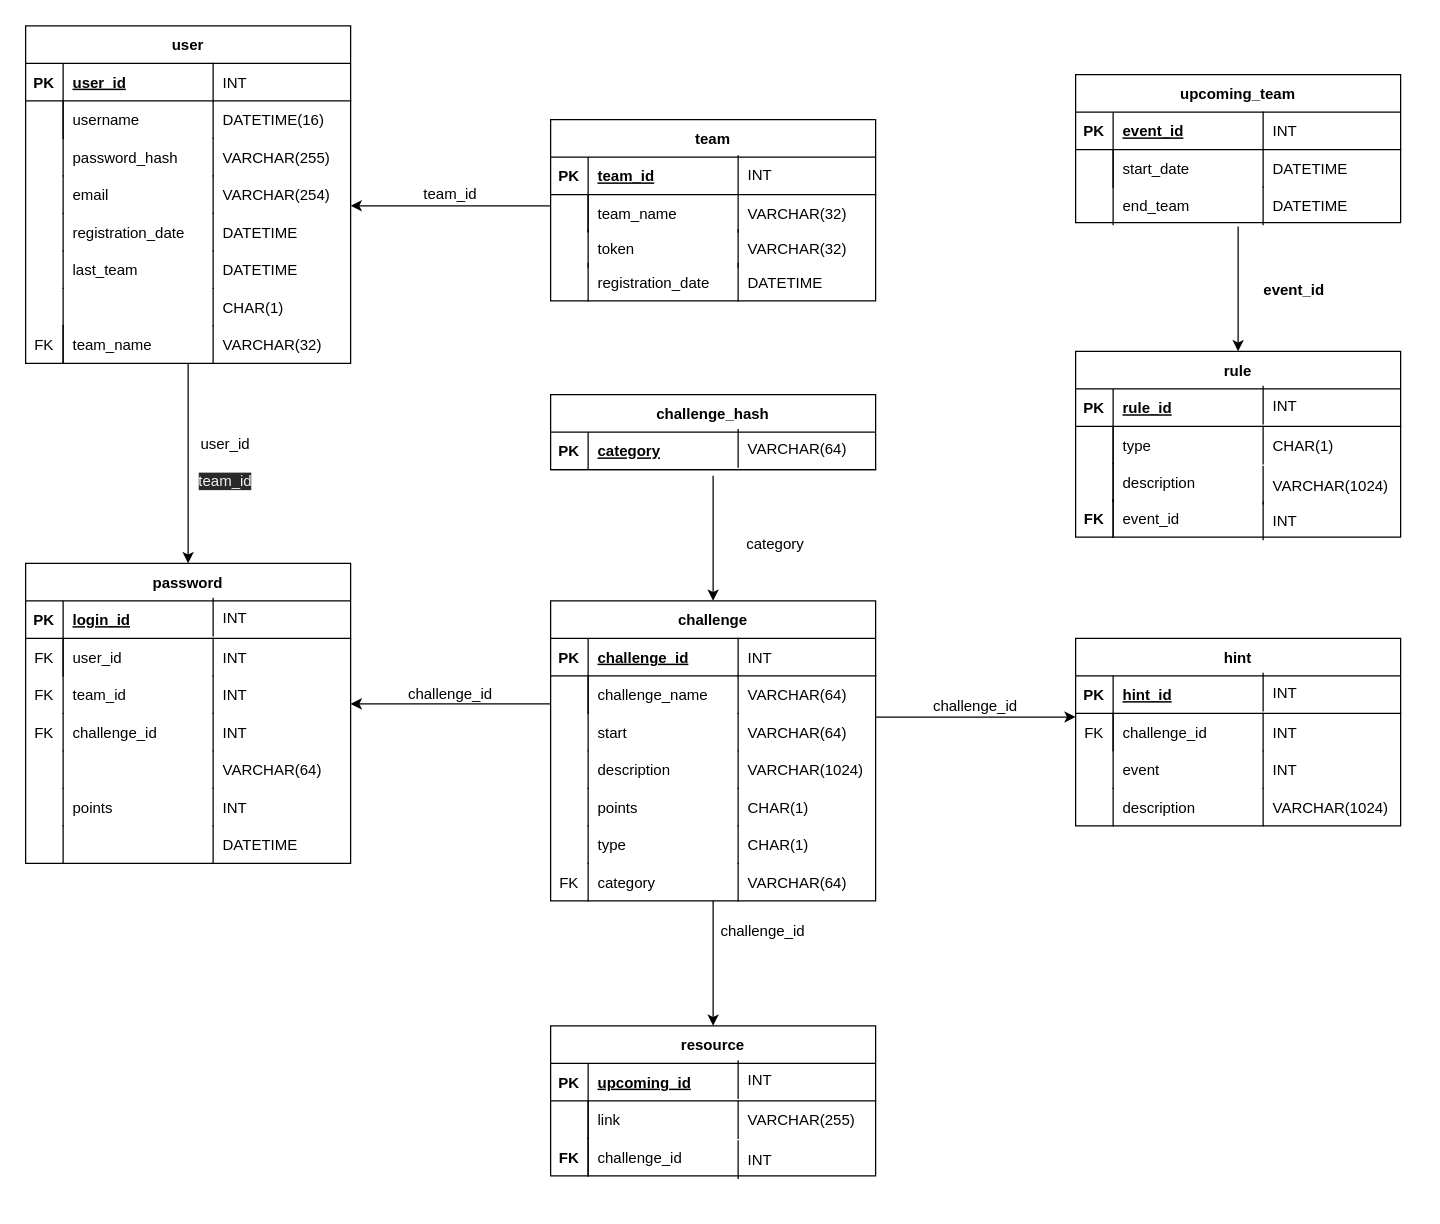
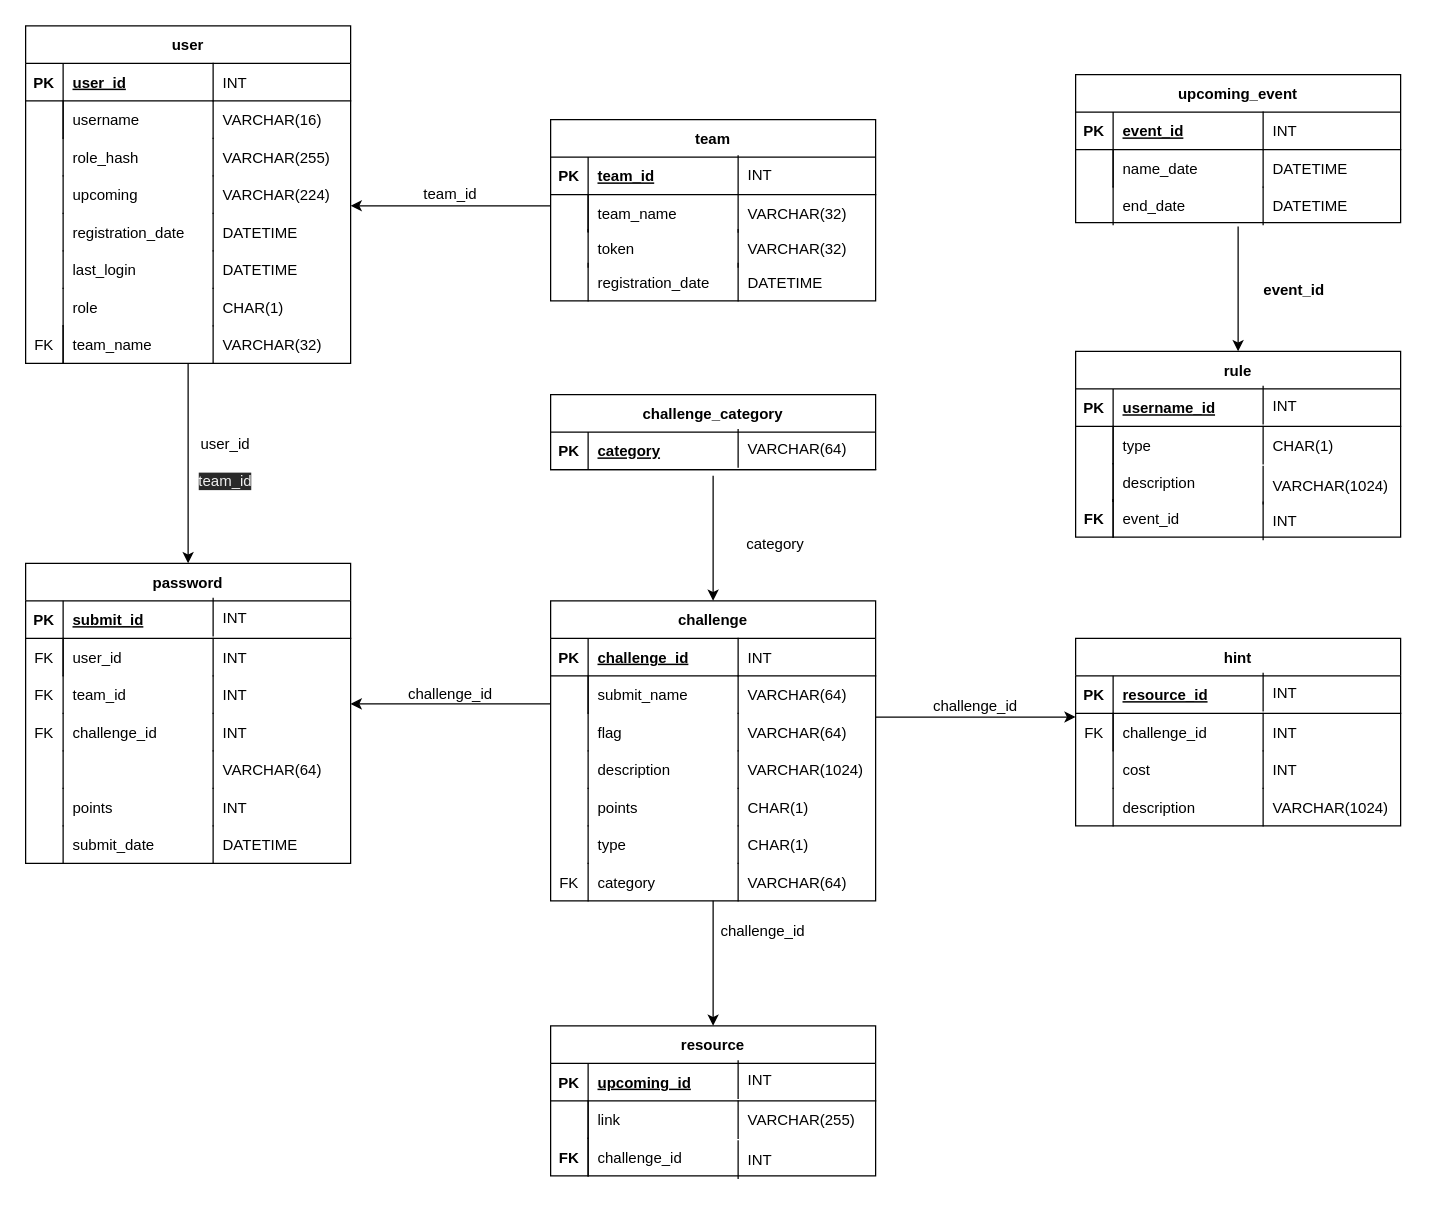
(1238, 94) -> (1238, 94)
(273, 120) -> (269, 120)
(127, 158) -> (108, 158)
(1165, 169) -> (1160, 169)
(90, 195) -> (104, 195)
(273, 195) -> (273, 195)
(1156, 206) -> (1156, 206)
(108, 270) -> (109, 270)
none -> (126, 307)
(1148, 408) -> (1167, 408)
(713, 414) -> (713, 414)
(100, 620) -> (106, 620)
(652, 695) -> (642, 695)
(1148, 695) -> (1167, 695)
(619, 733) -> (612, 733)
(1144, 770) -> (1139, 770)
none -> (126, 844)
